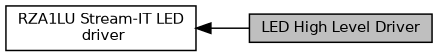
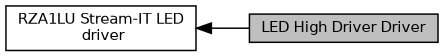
(341, 28) -> (344, 28)
